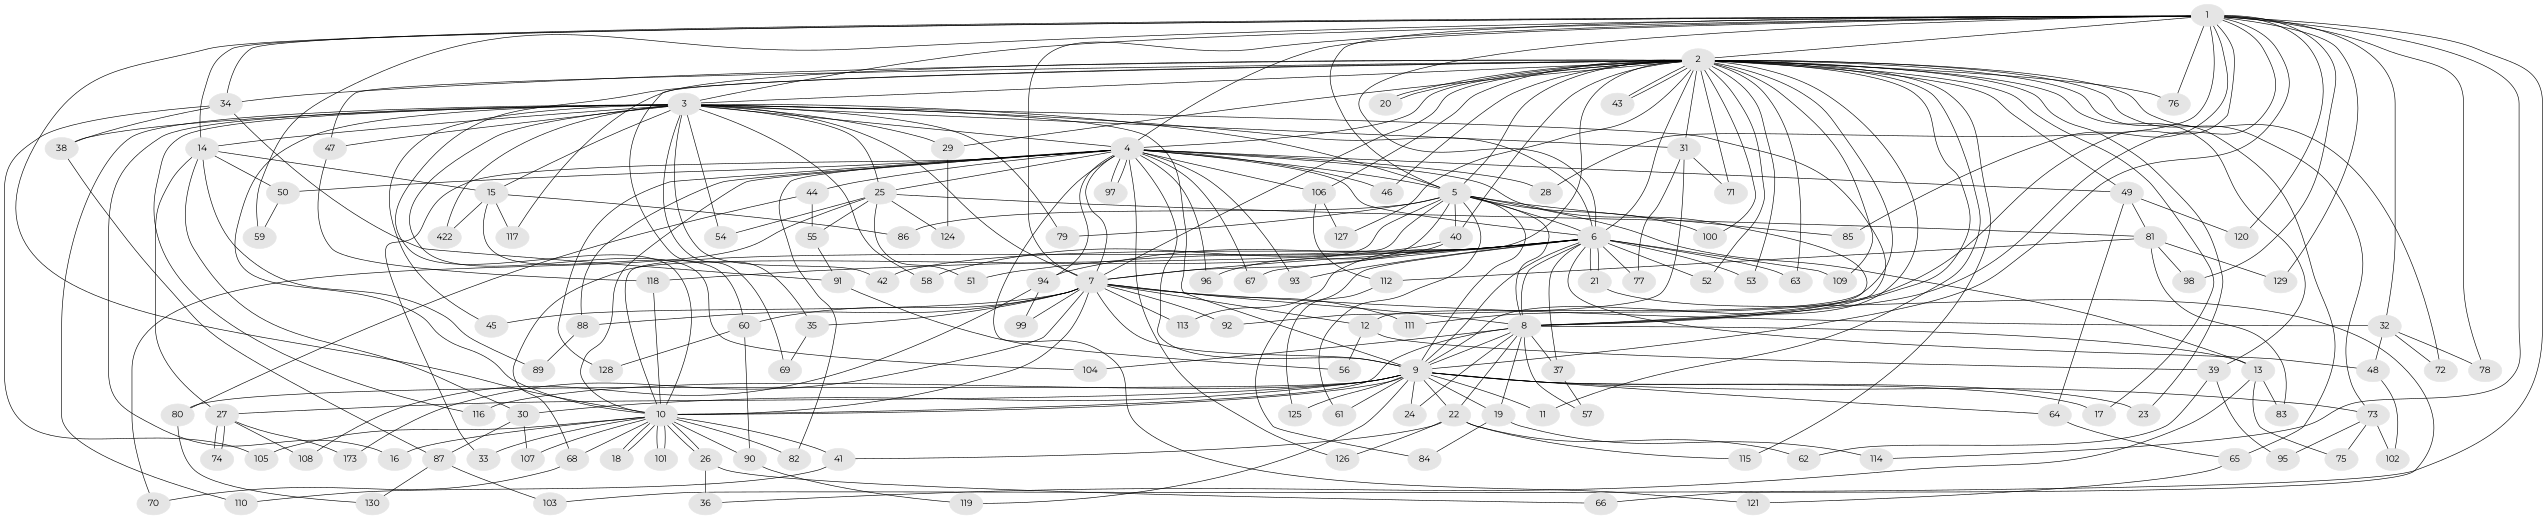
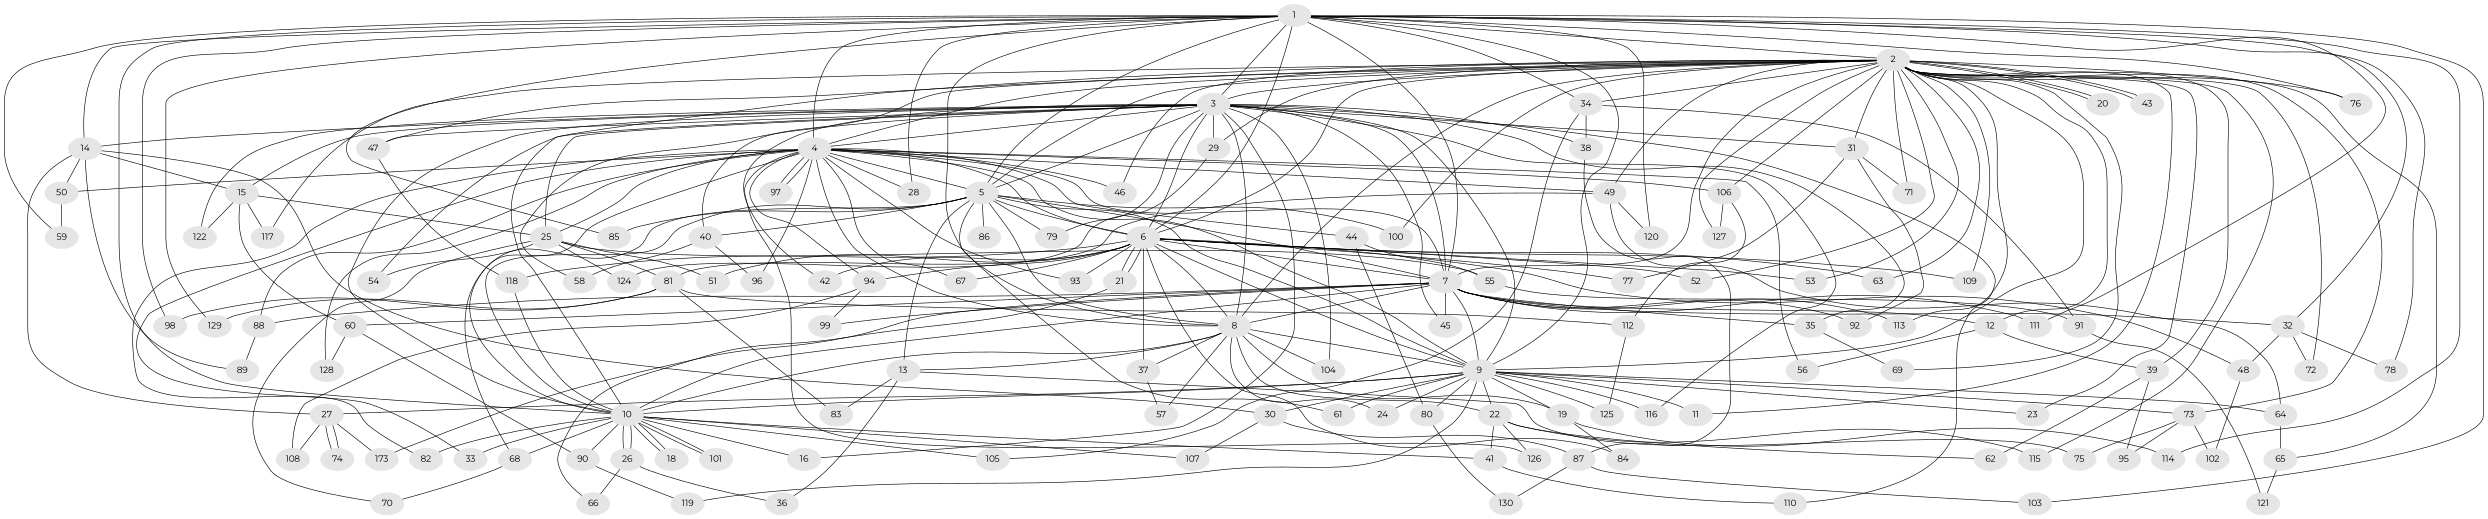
(688, 211) -> (394, 215)
(445, 237) -> (200, 237)
(2099, 415) -> none
